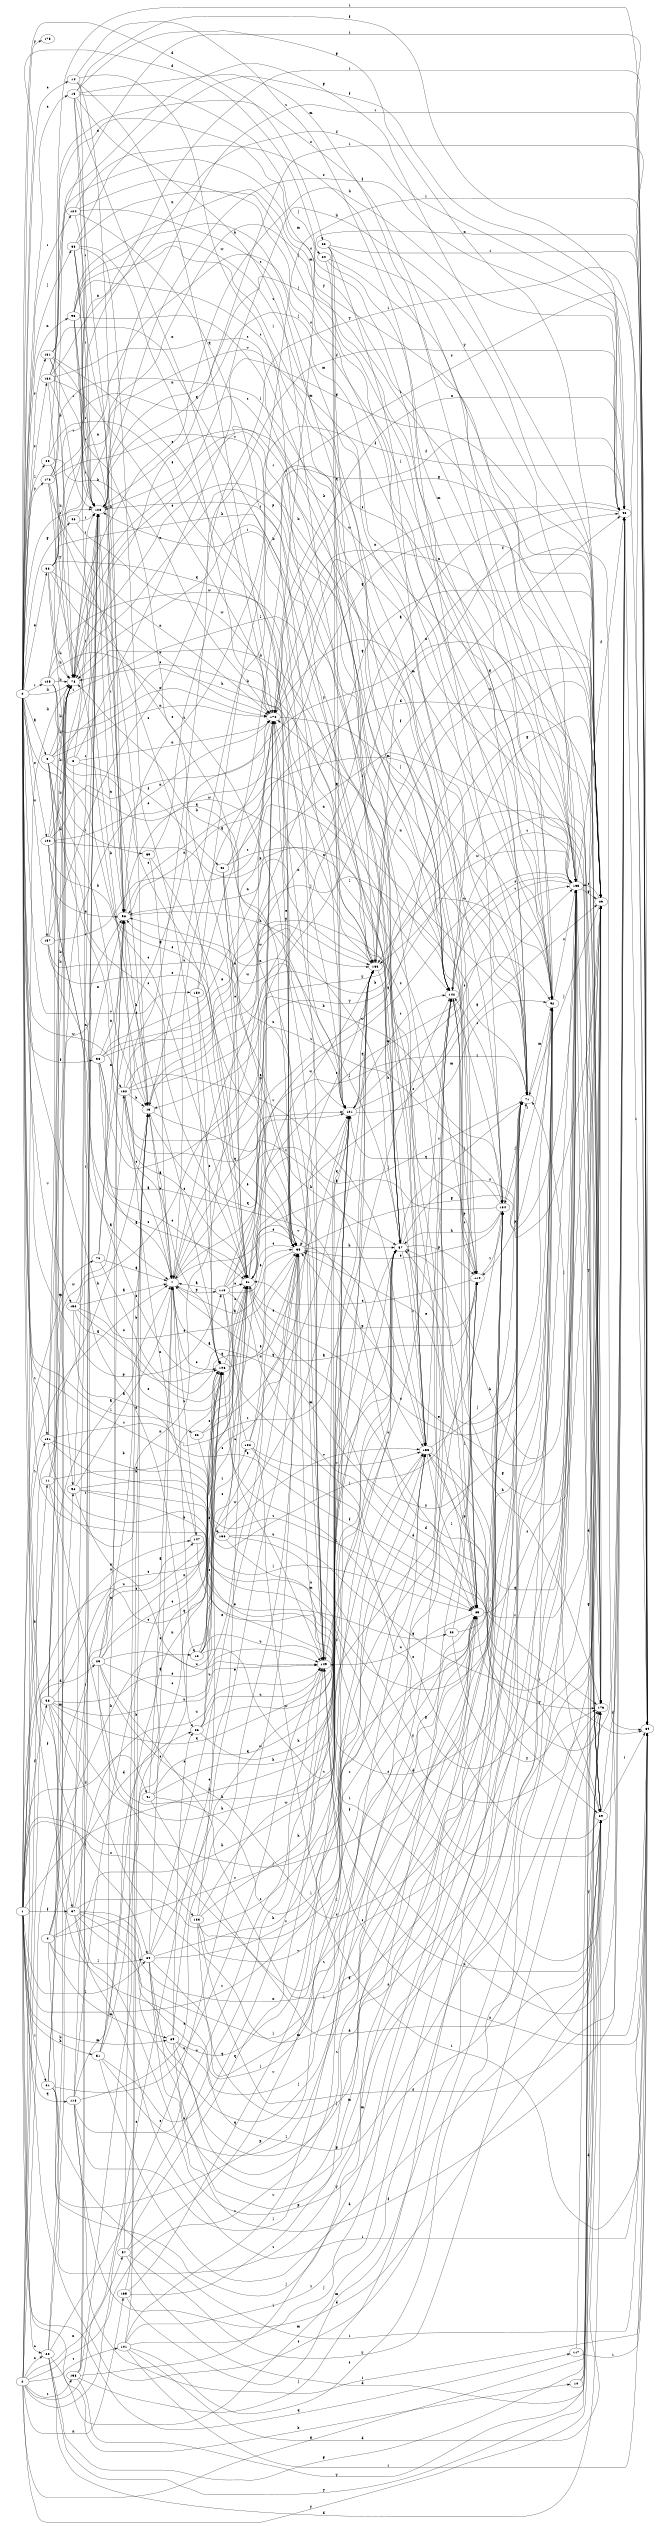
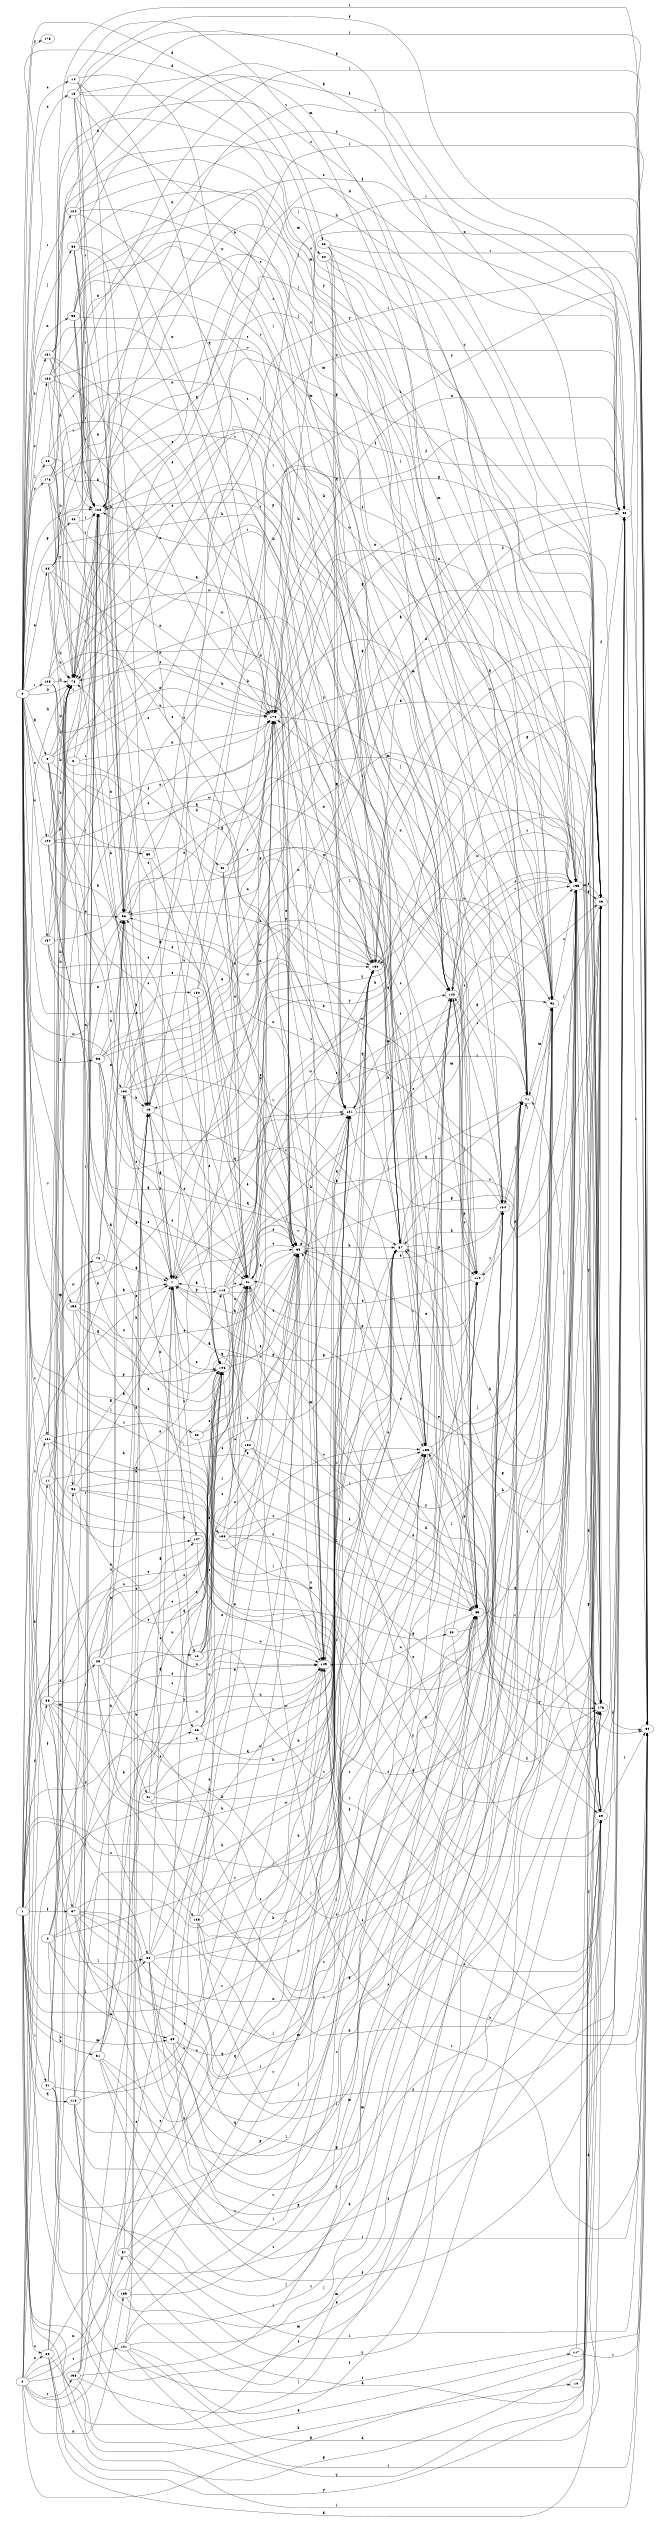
(323, 906) -> (563, 2146)
(177, 1885) -> (183, 1703)
(583, 2414) -> none
none -> (462, 2507)
